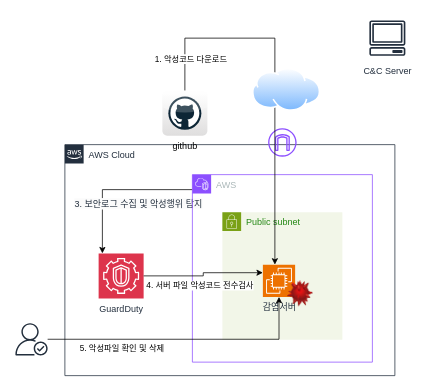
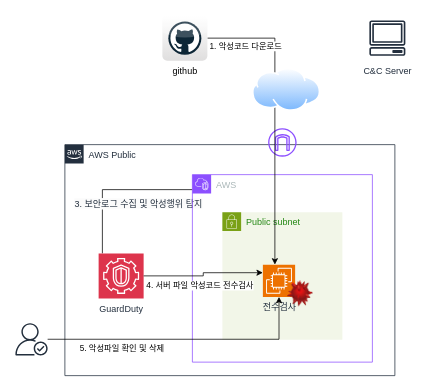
(185, 113) -> (185, 38)
(109, 155) -> (111, 155)
(102, 246) -> (102, 248)
(280, 307) -> (280, 307)
